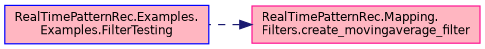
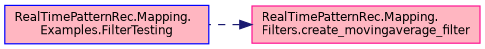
(107, 25) -> (107, 25)
